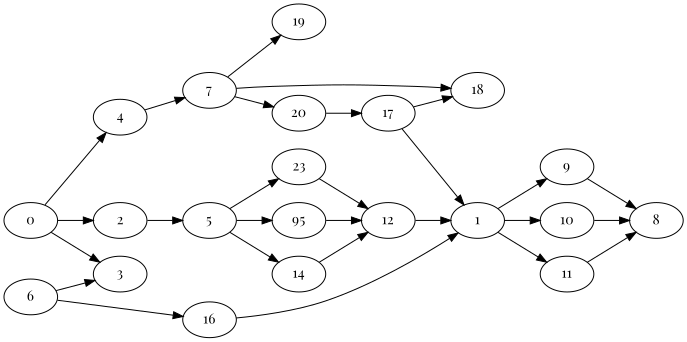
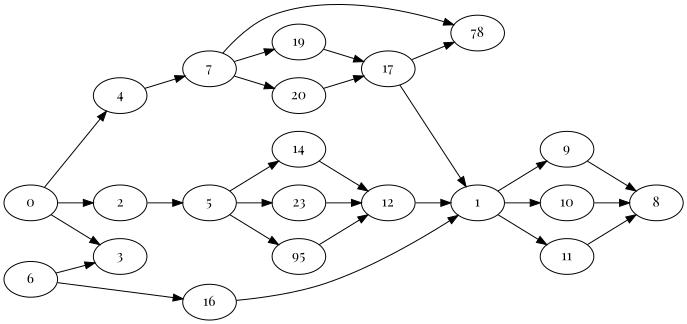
none -> (339, 54)
(478, 90) -> (478, 33)
